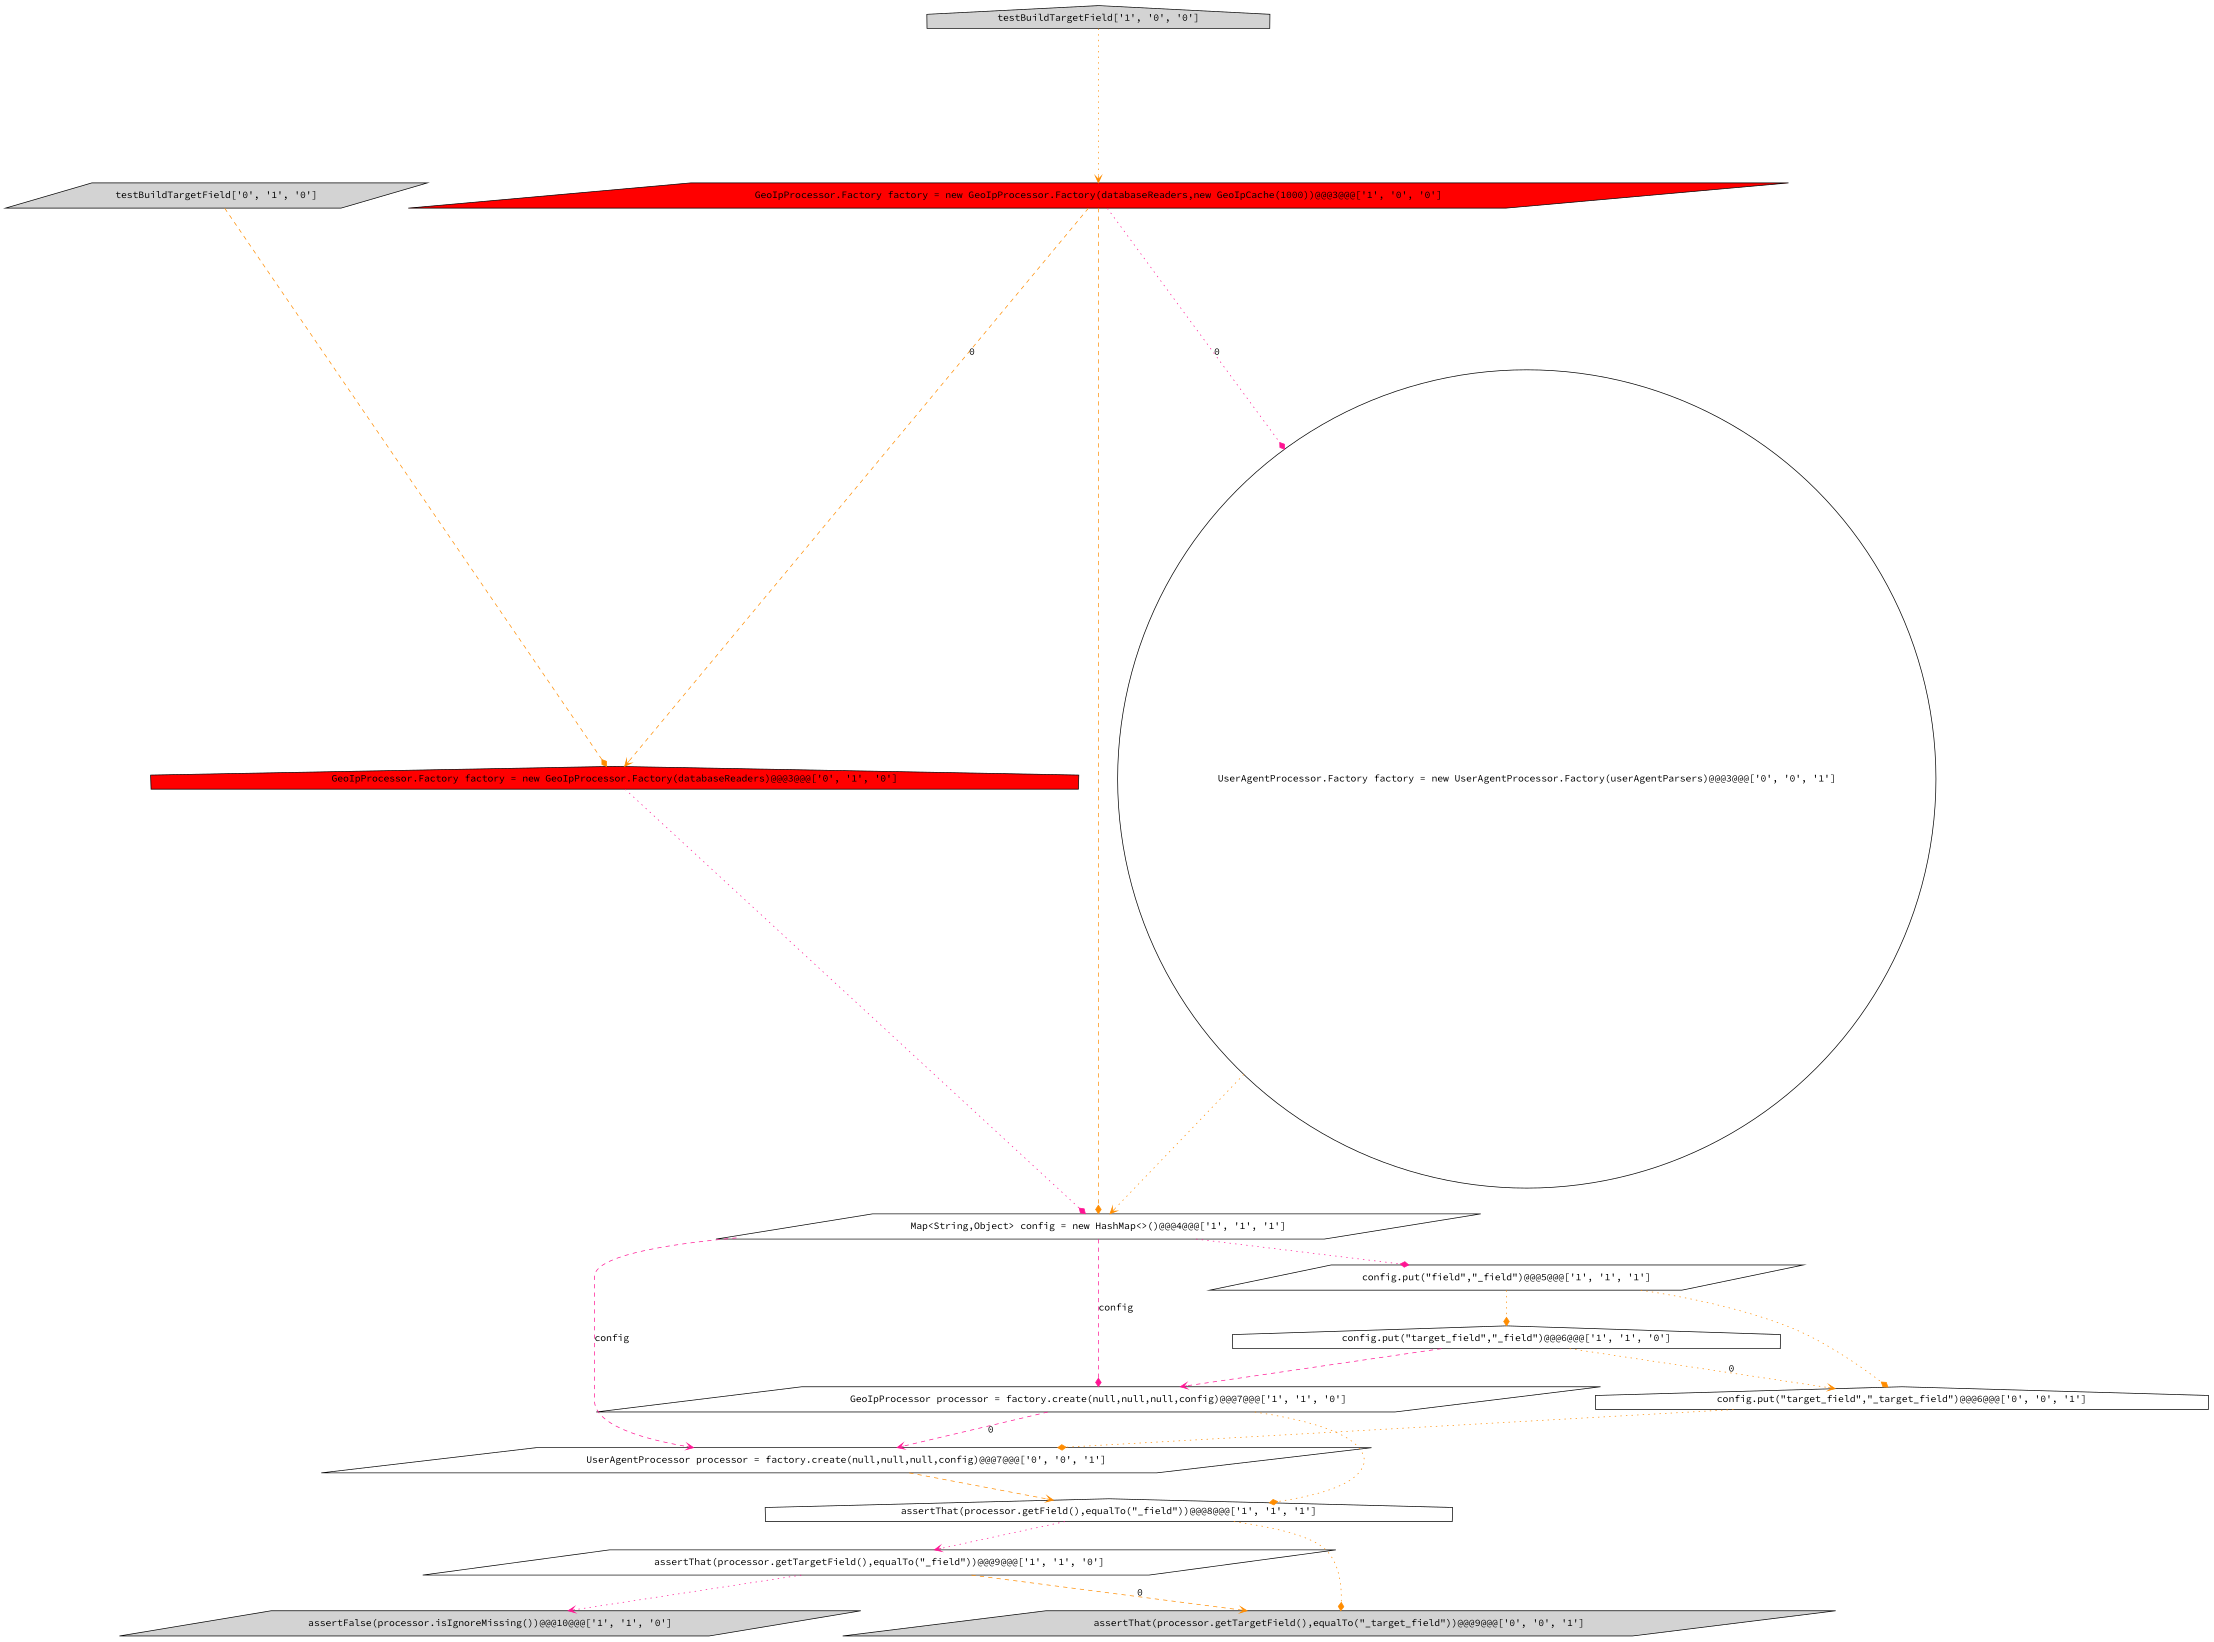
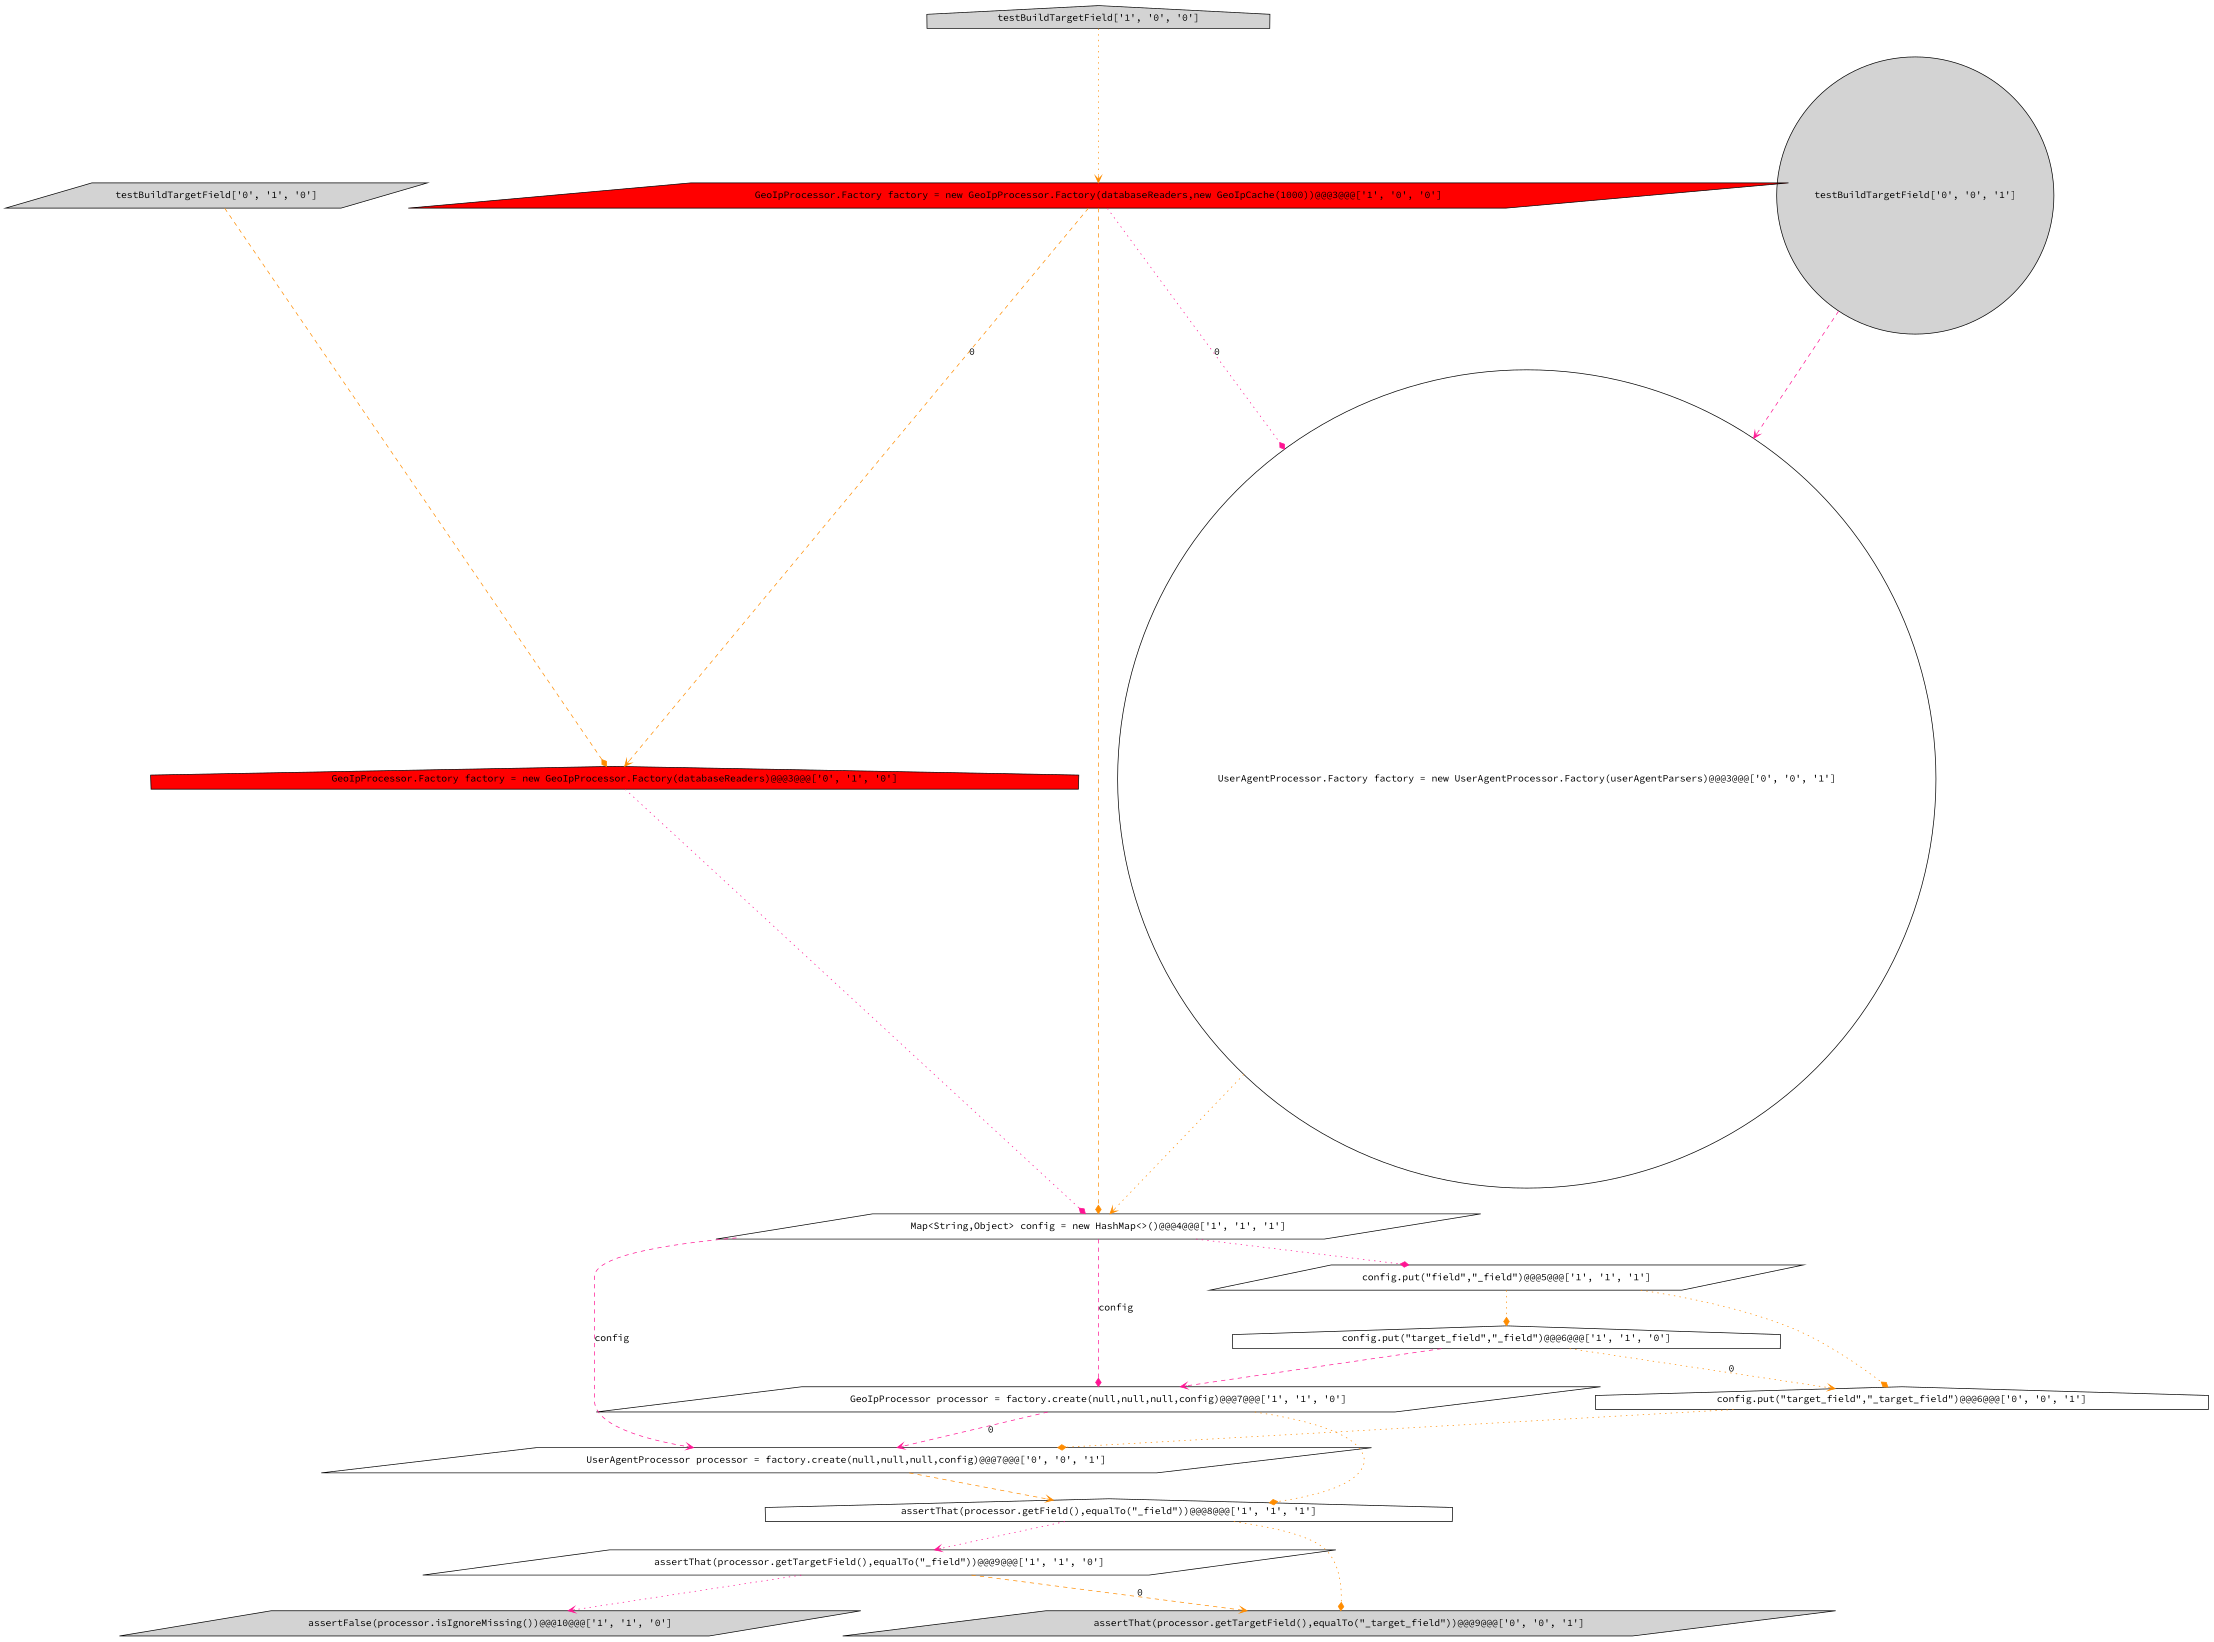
none -> (1915, 196)
